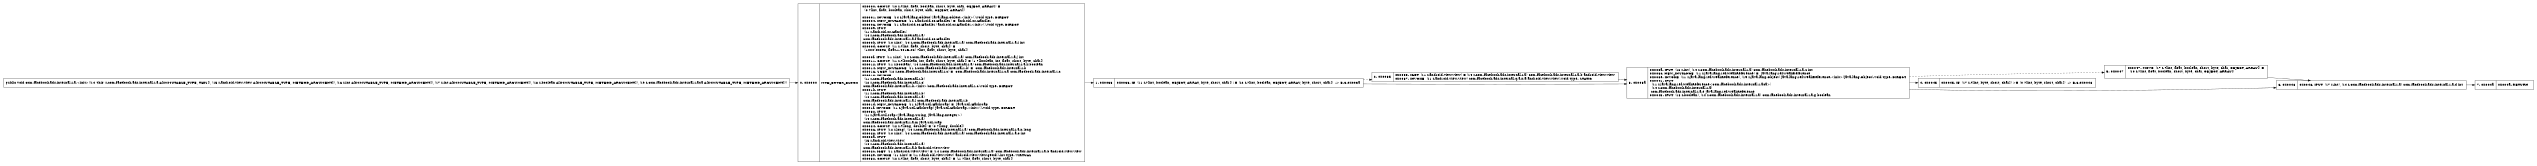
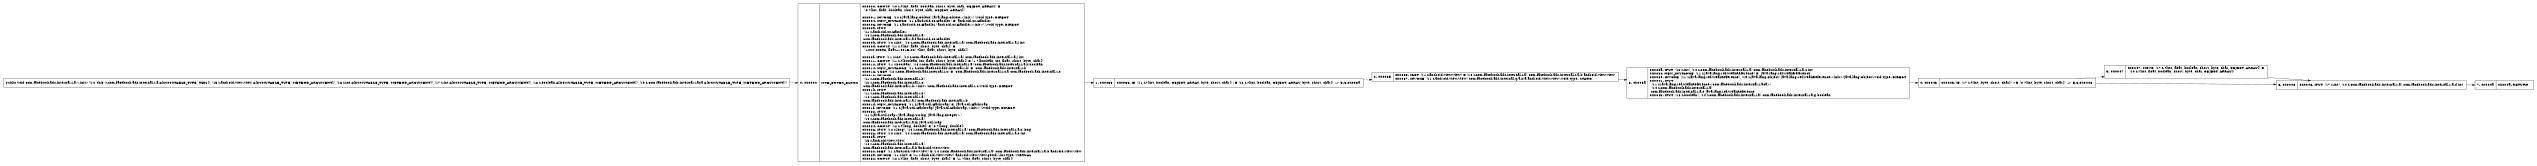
(2006, 74) -> (2090, 78)
(1494, 84) -> none
(2092, 91) -> (2185, 84)
